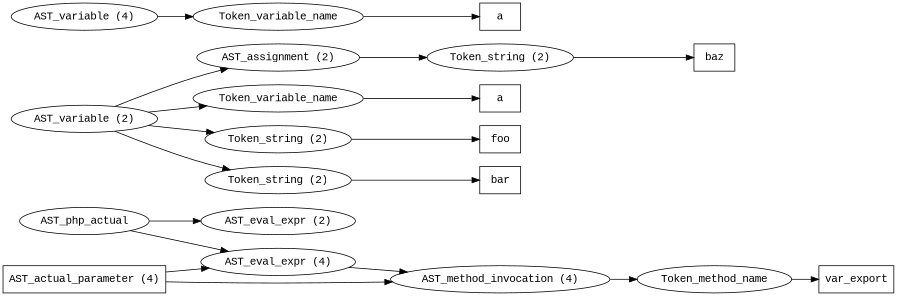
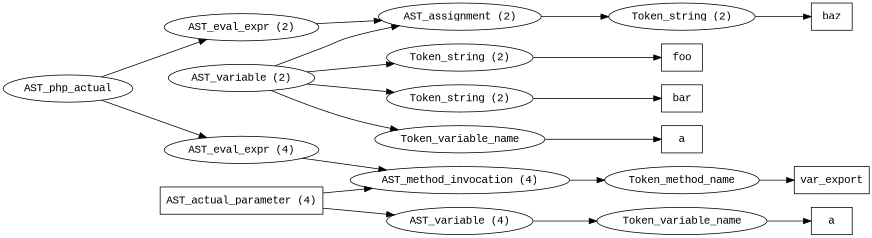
none -> (345, 22)
(184, 270) -> (355, 211)
